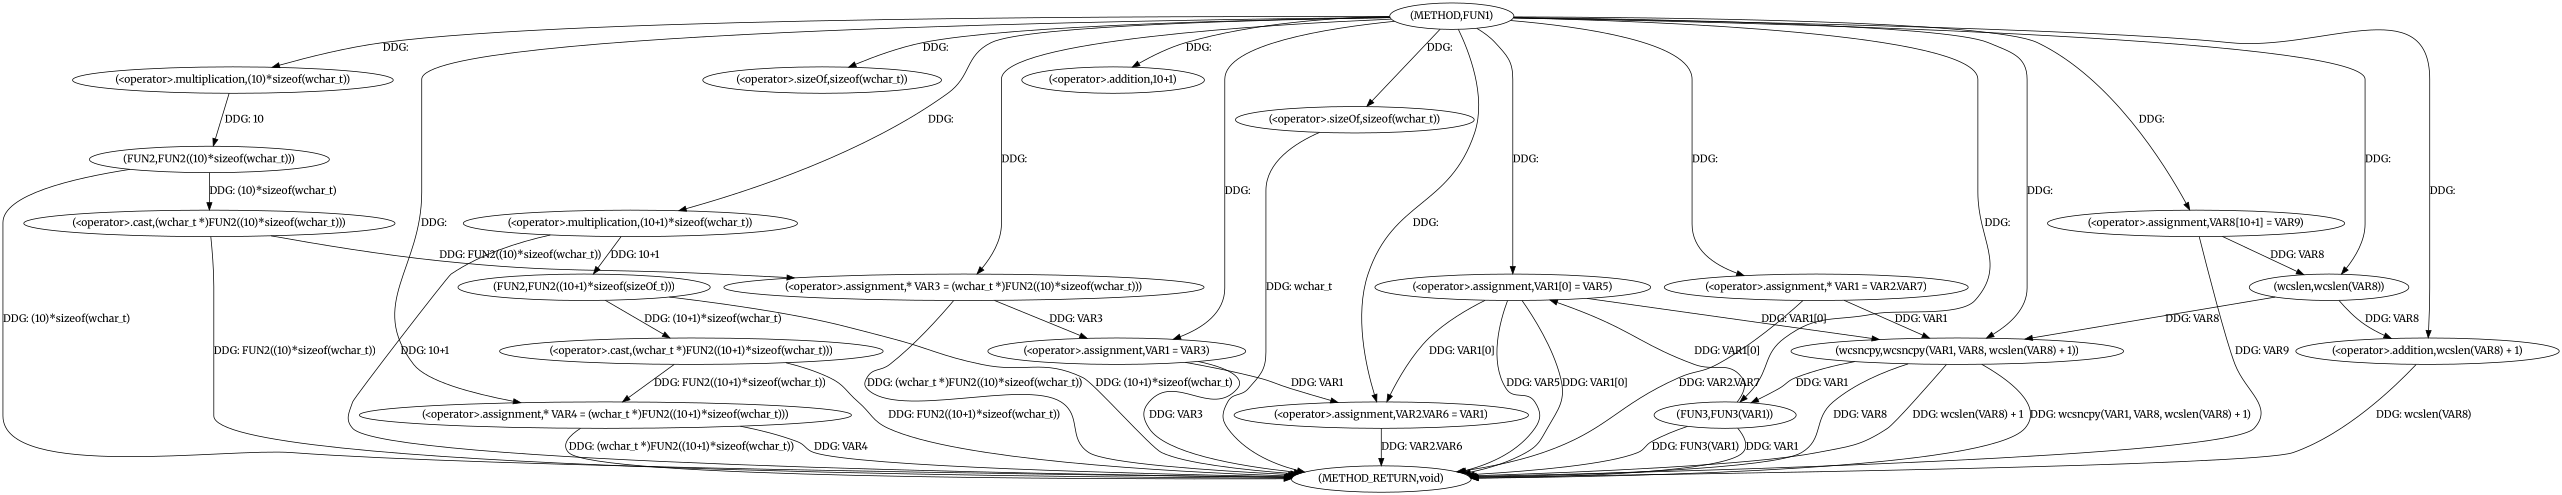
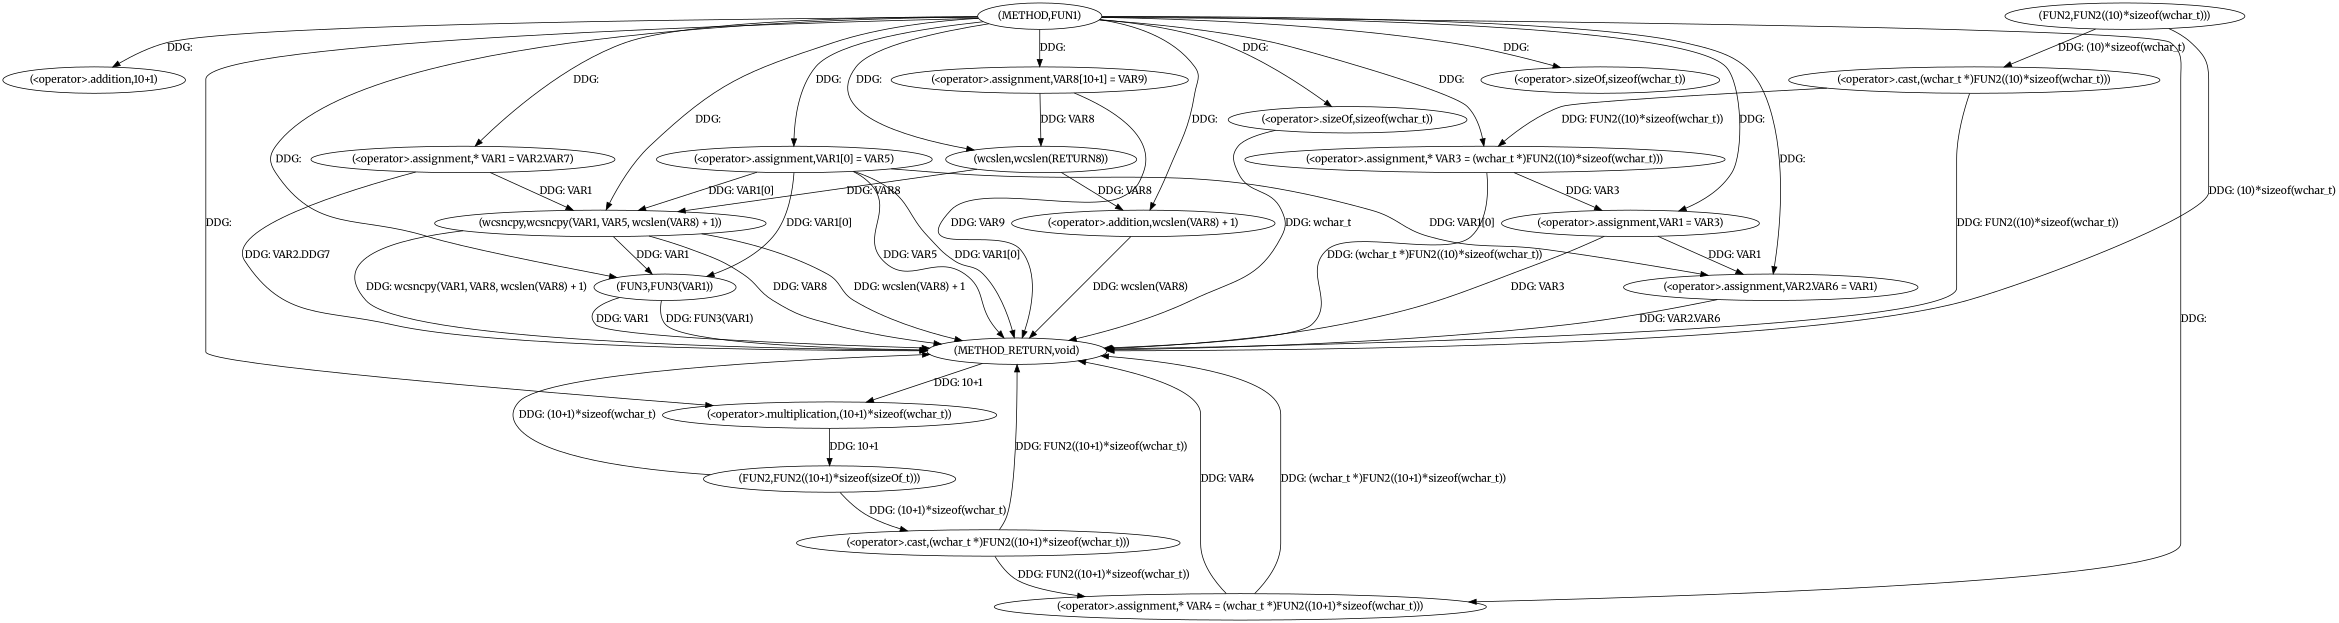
(233, 80) -> none
(2329, 287) -> (1041, 159)
(1661, 350) -> (772, 238)
(1957, 351) -> (600, 223)
(1720, 383) -> (288, 255)
(669, 462) -> (928, 382)
